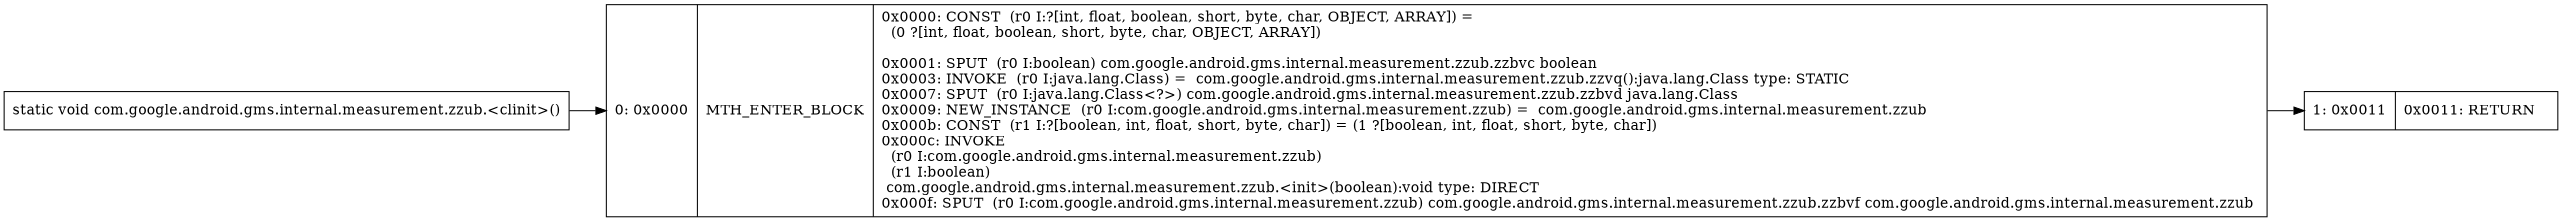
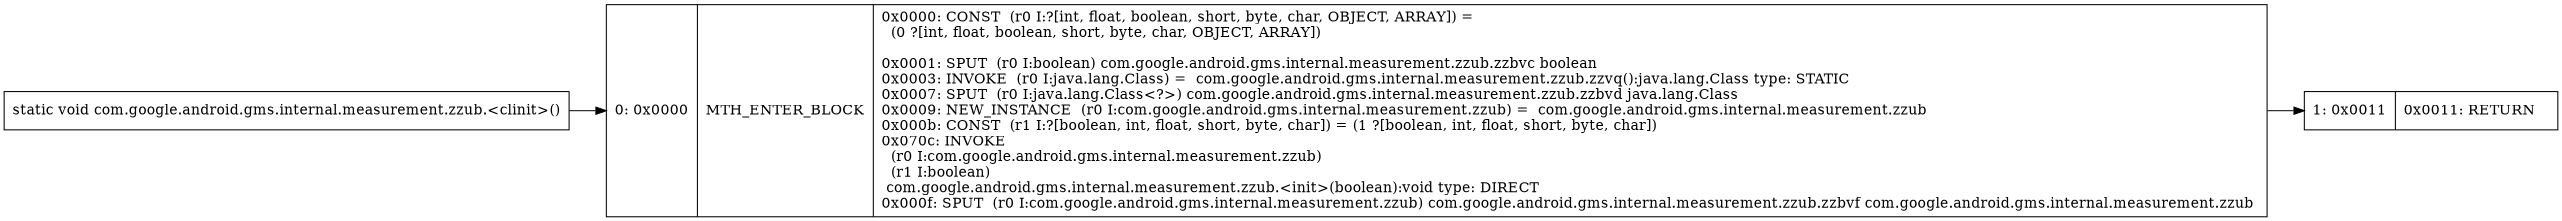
(949, 141) -> (949, 141)
